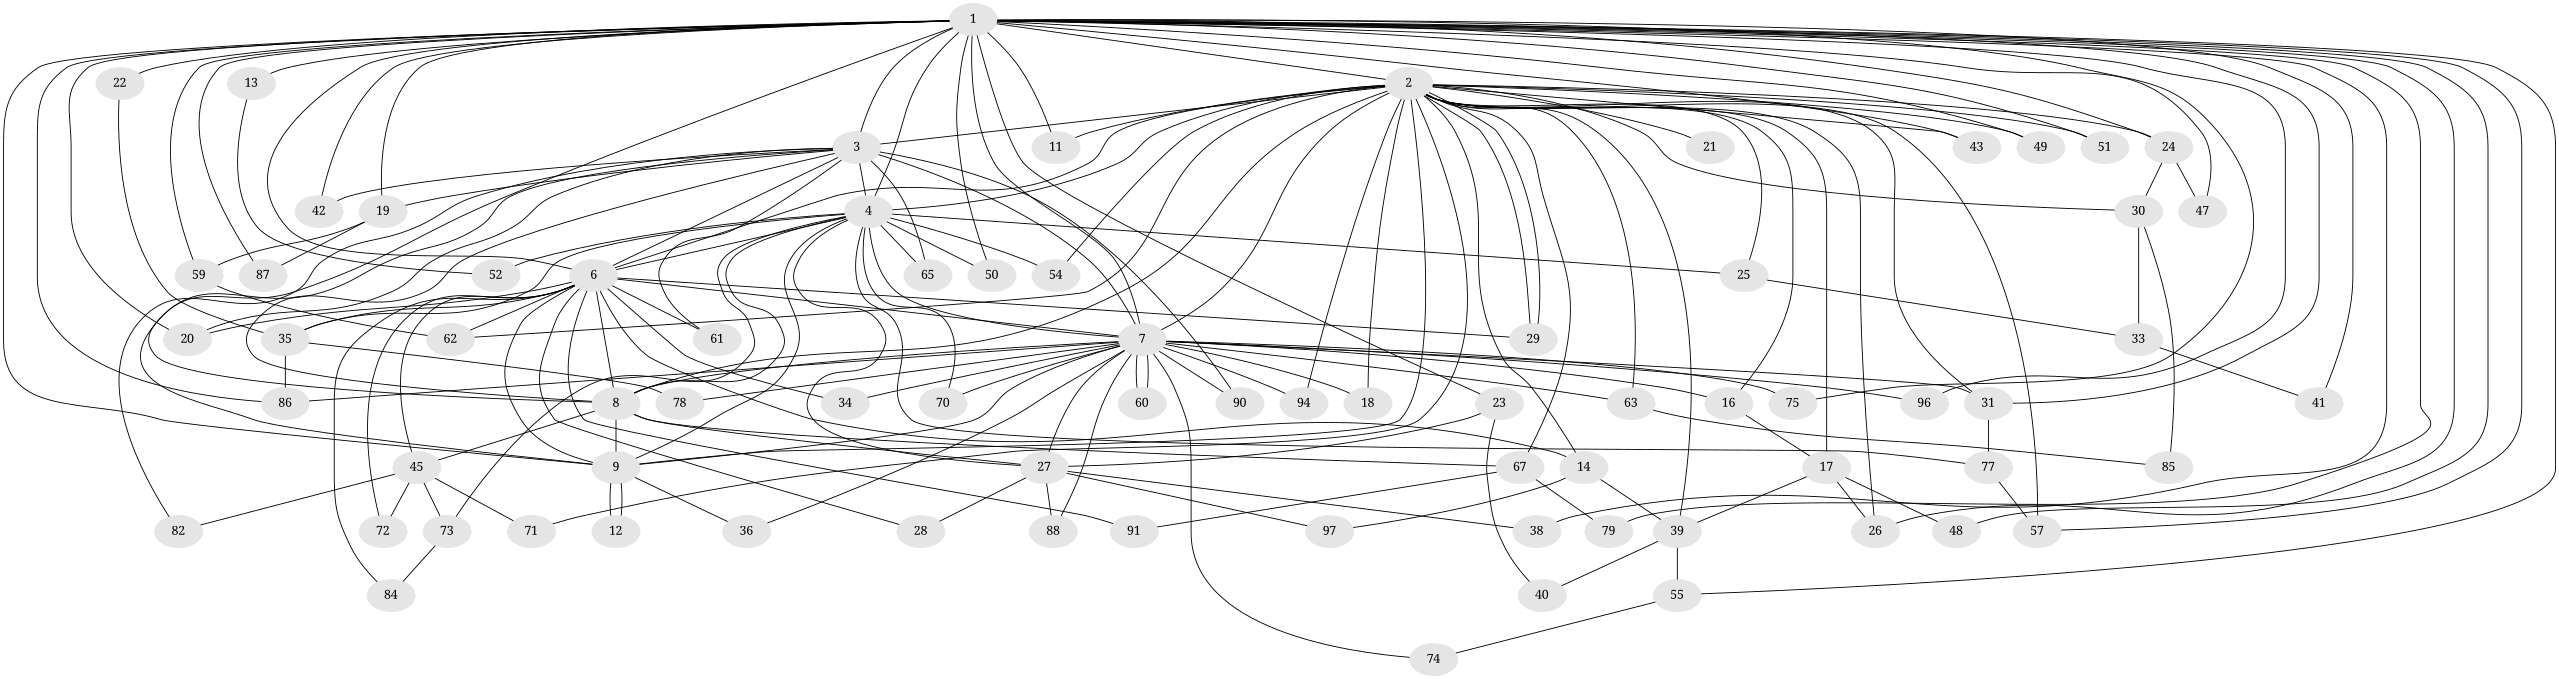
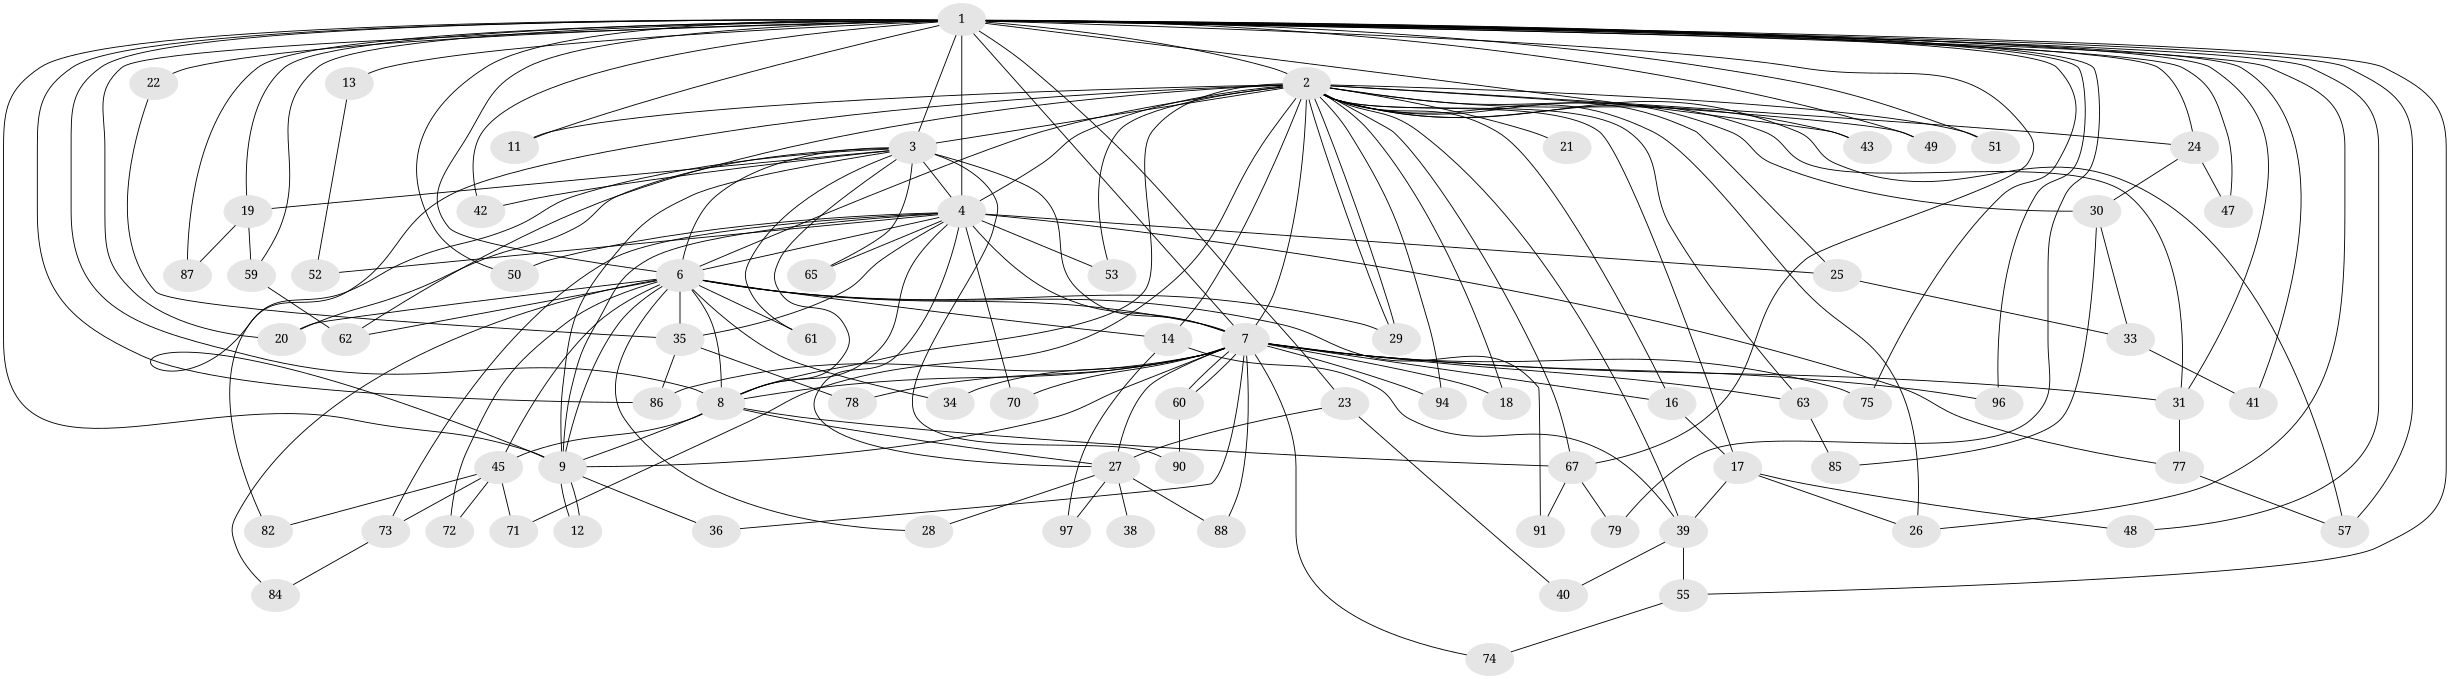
(2279, 62) -> (1809, 69)
(1056, 276) -> (1112, 276)
(1191, 372) -> (1180, 436)
